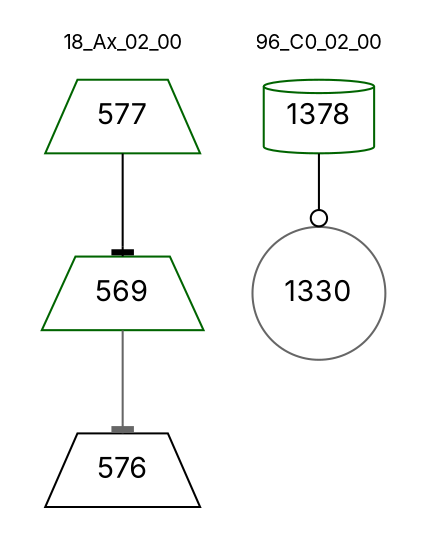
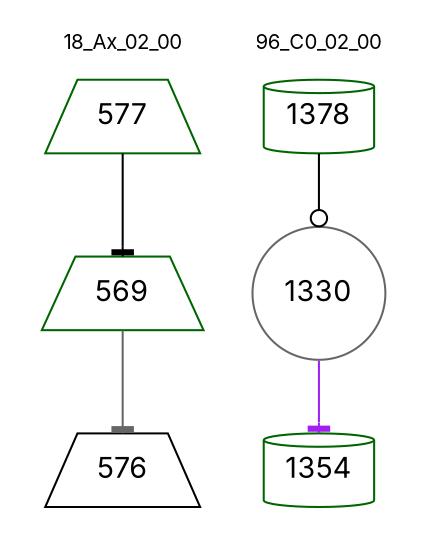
none -> (319, 470)
